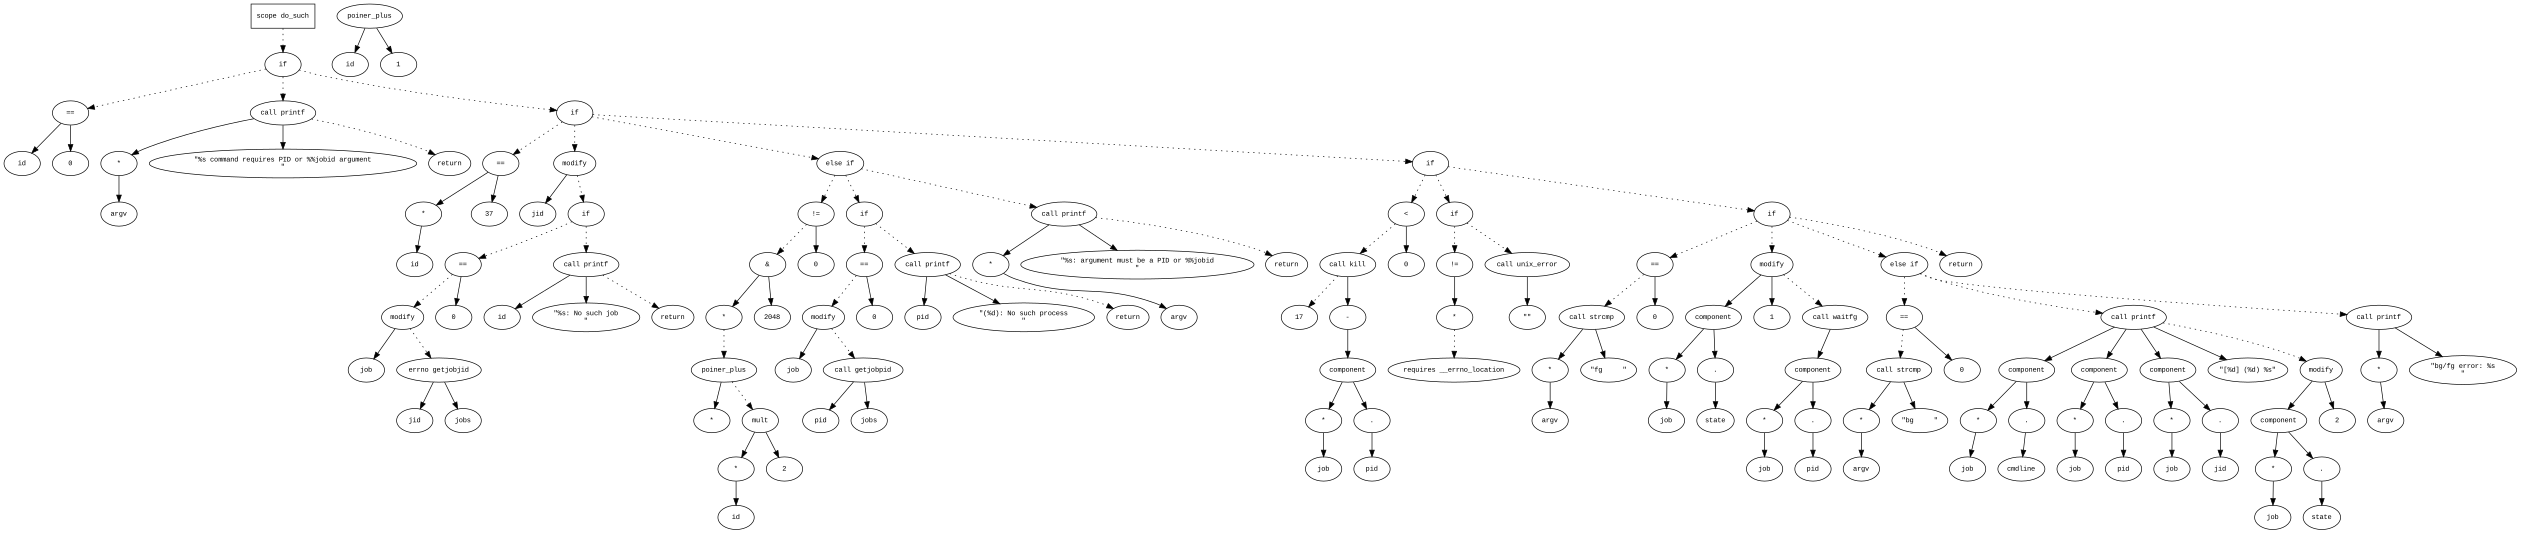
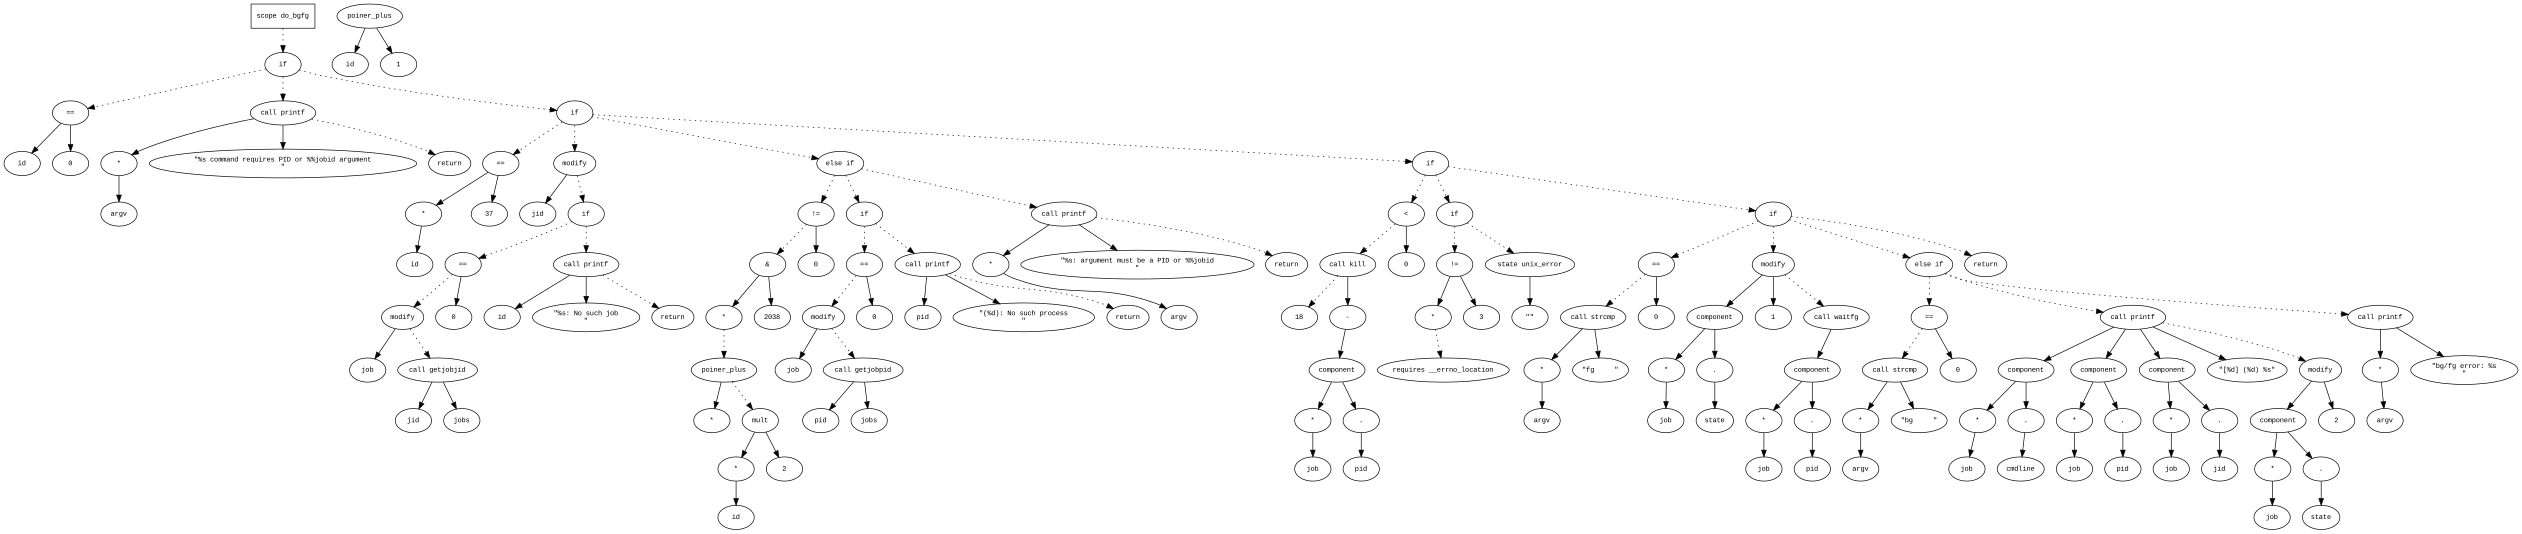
(283, 16) -> (283, 16)
(1527, 265) -> (1530, 265)
(772, 317) -> (772, 317)
(1299, 317) -> (1299, 317)
none -> (1482, 317)
(439, 370) -> (438, 370)
